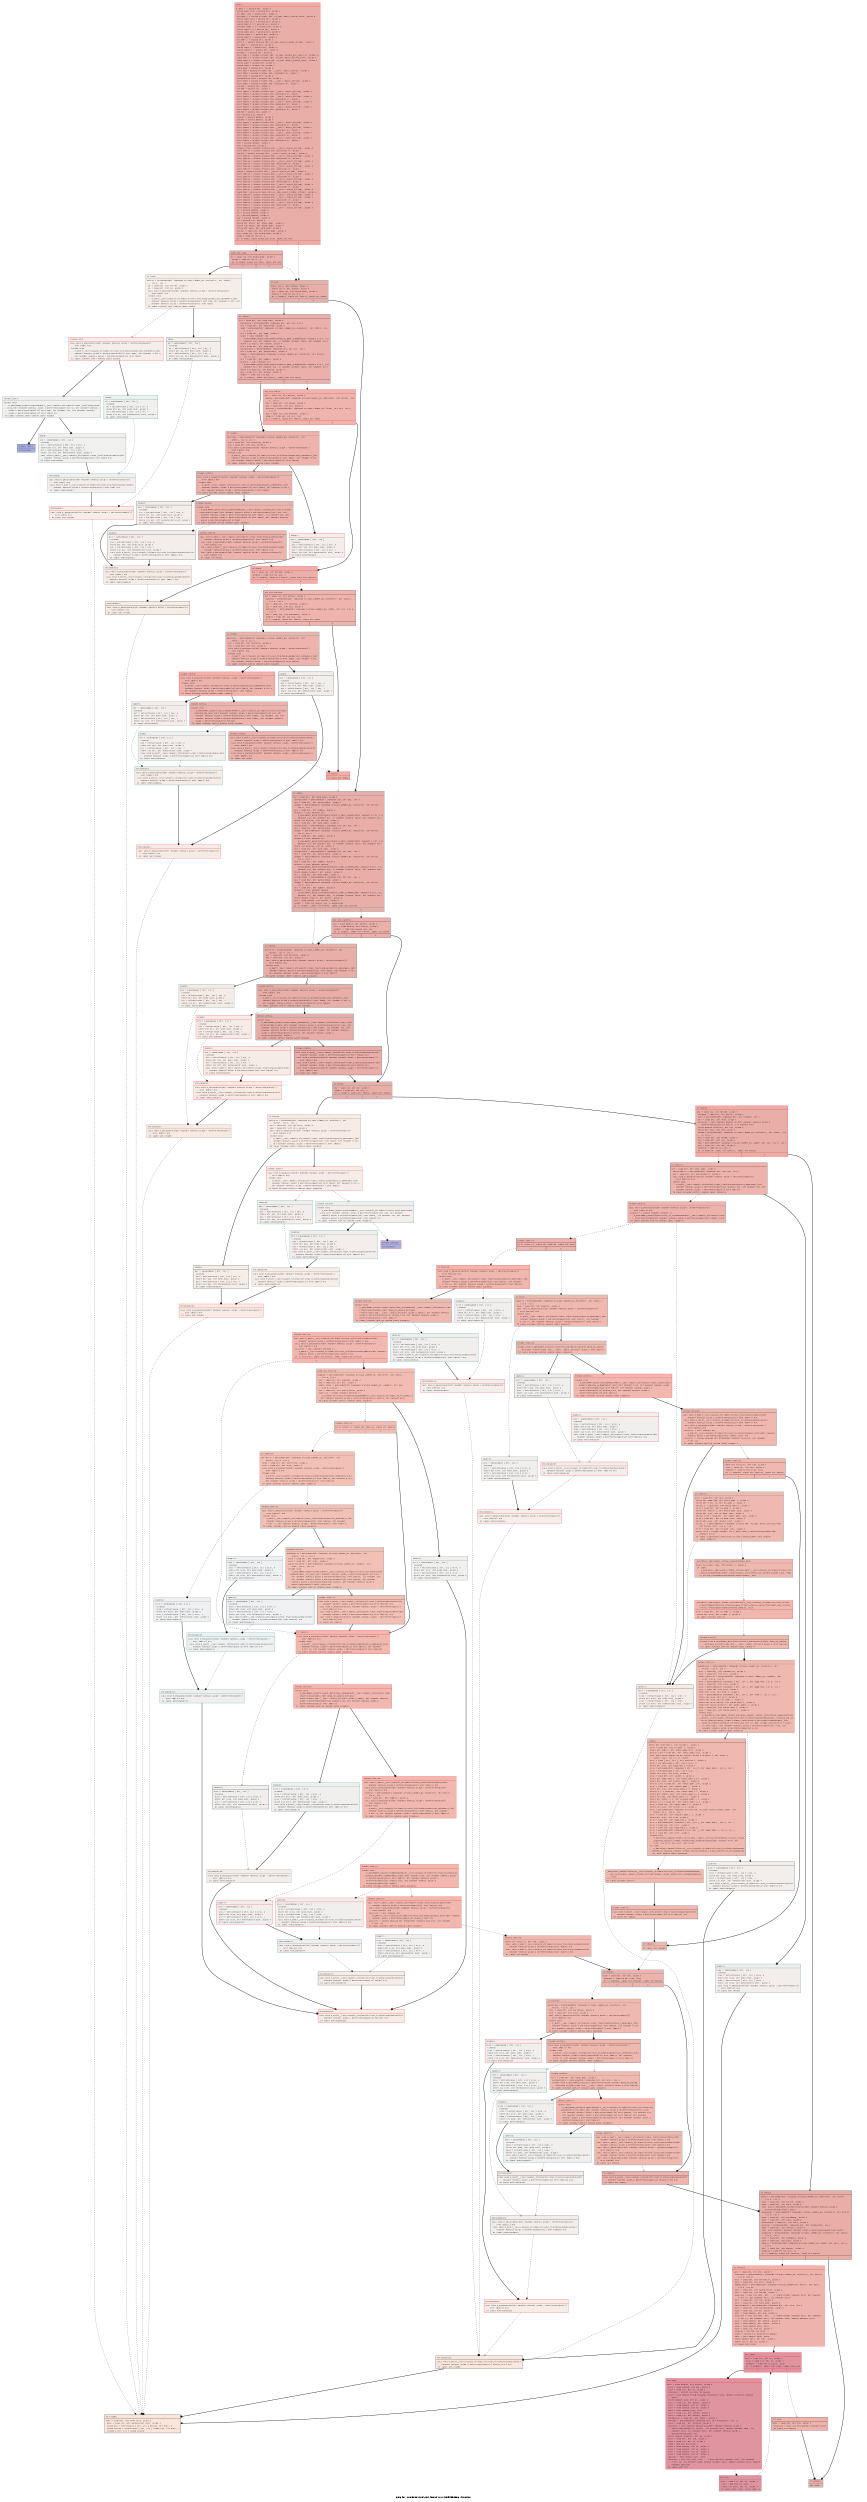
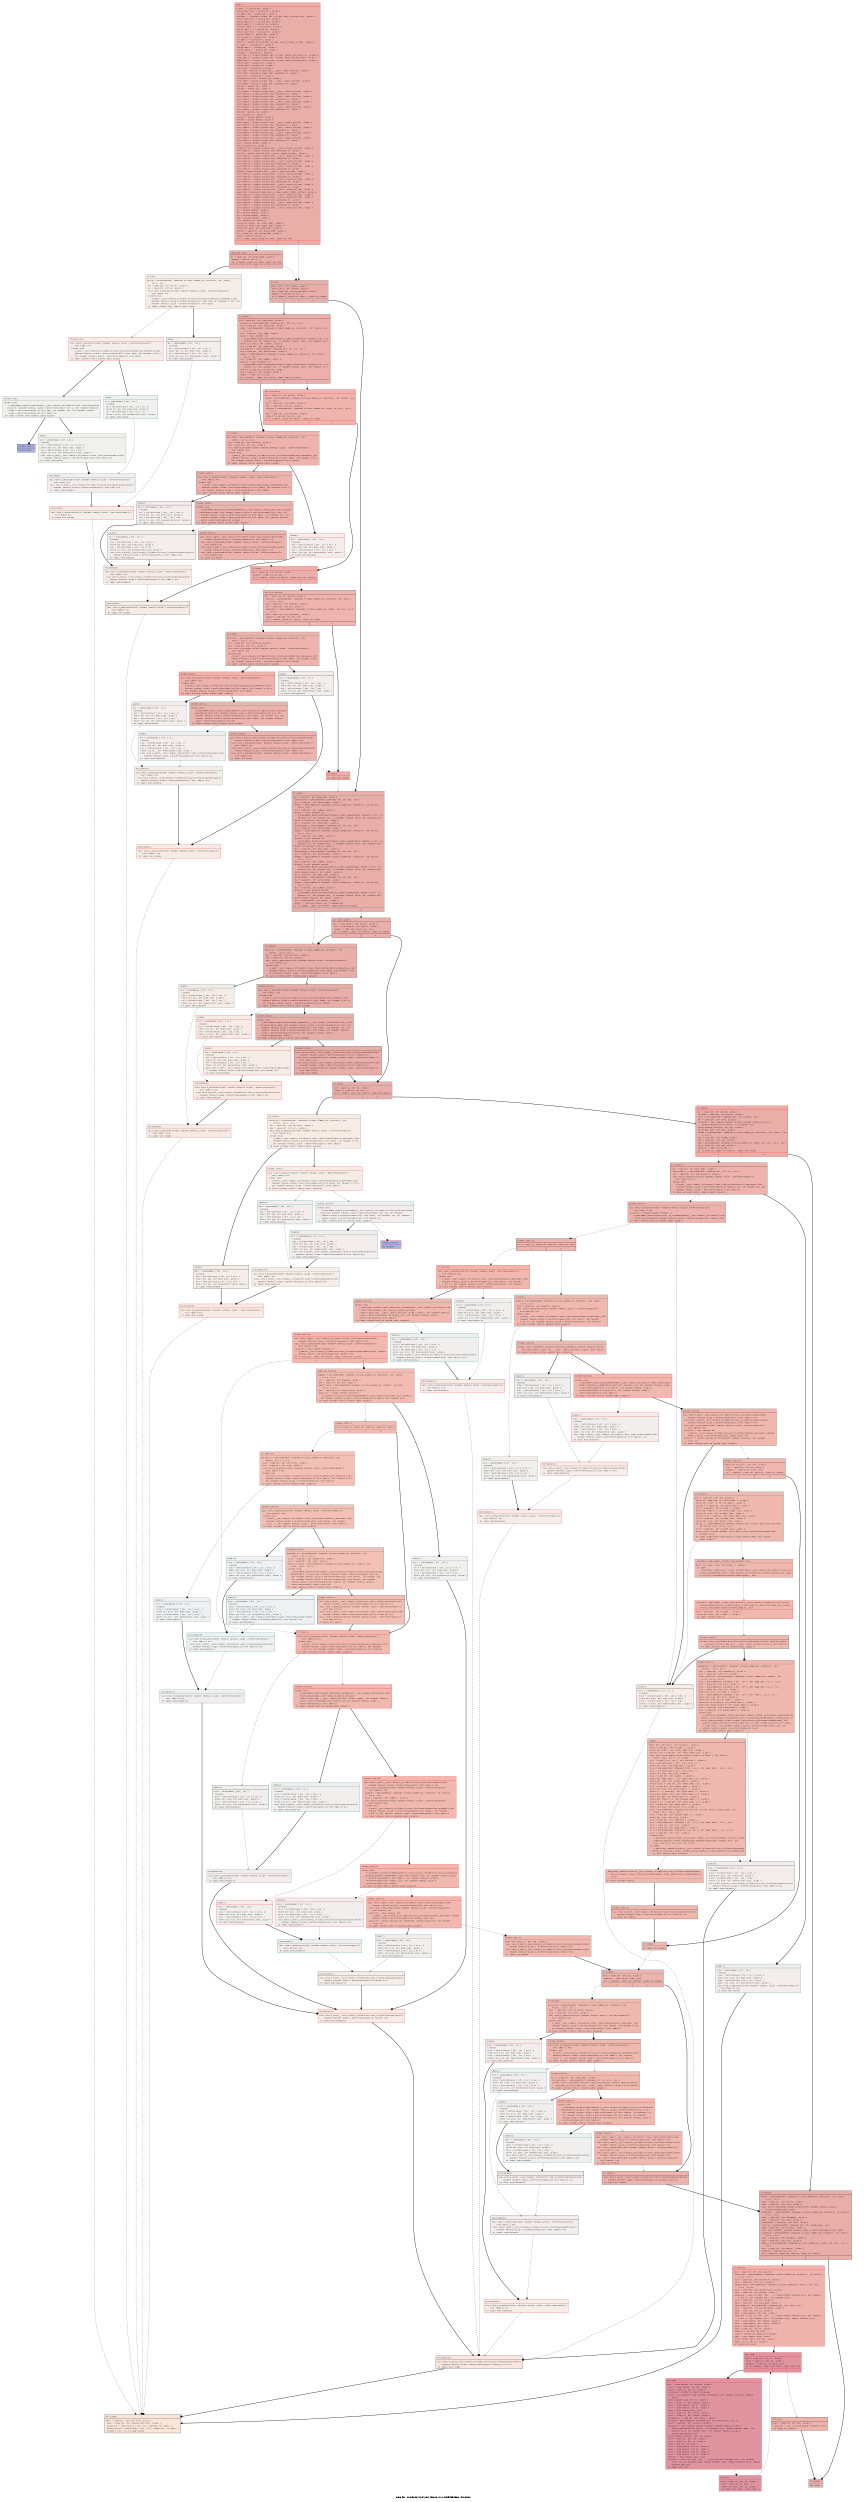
(411, 1892) -> (411, 1892)
none -> (414, 2188)
